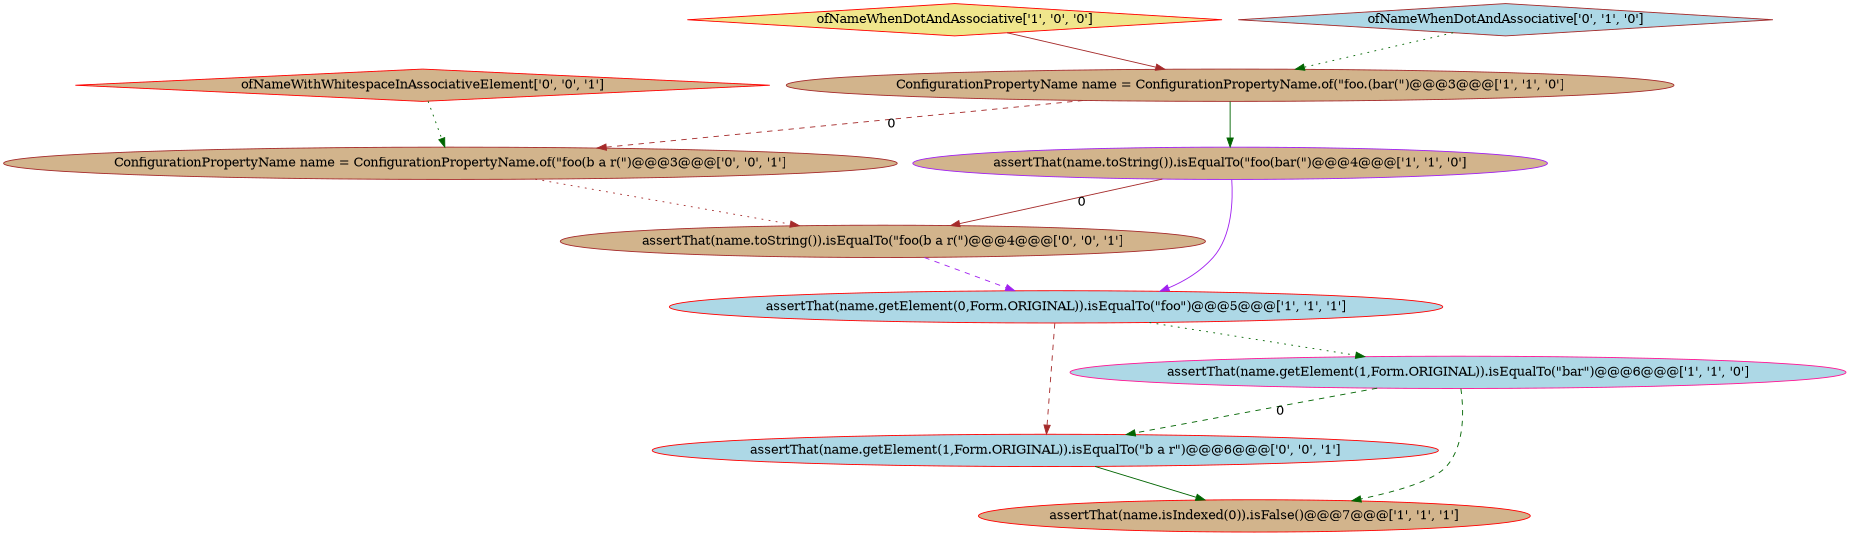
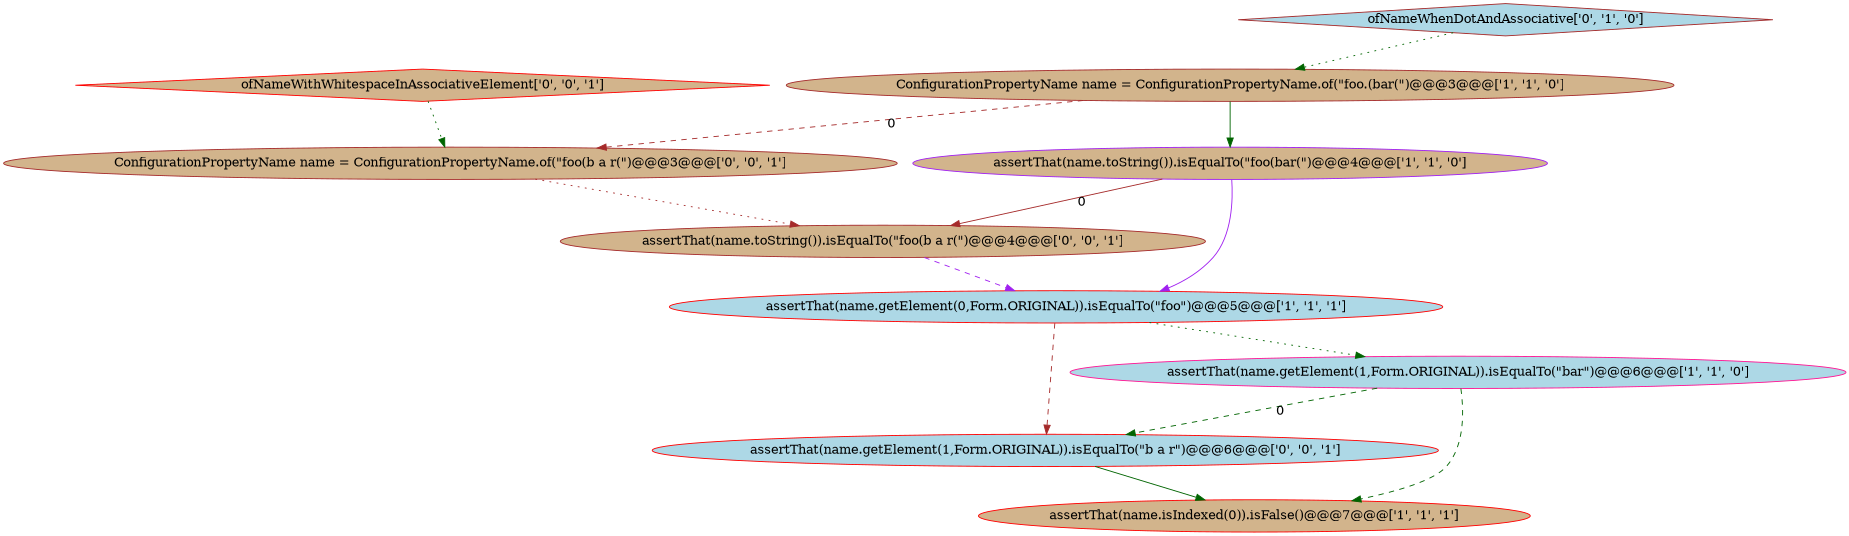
(955, 20) -> none
